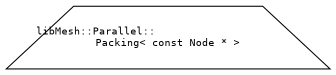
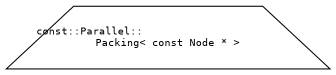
(168, 38) -> (168, 38)
